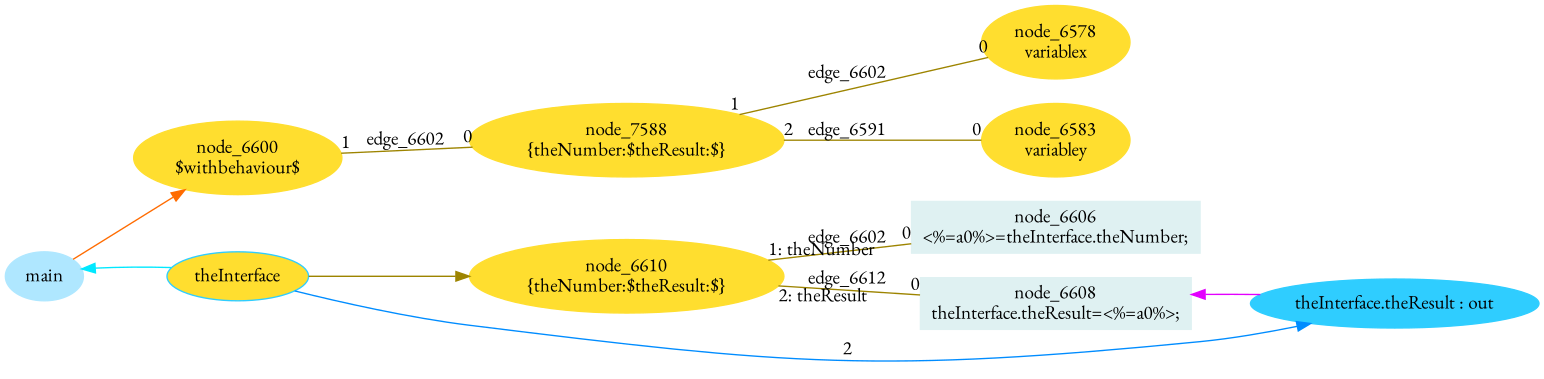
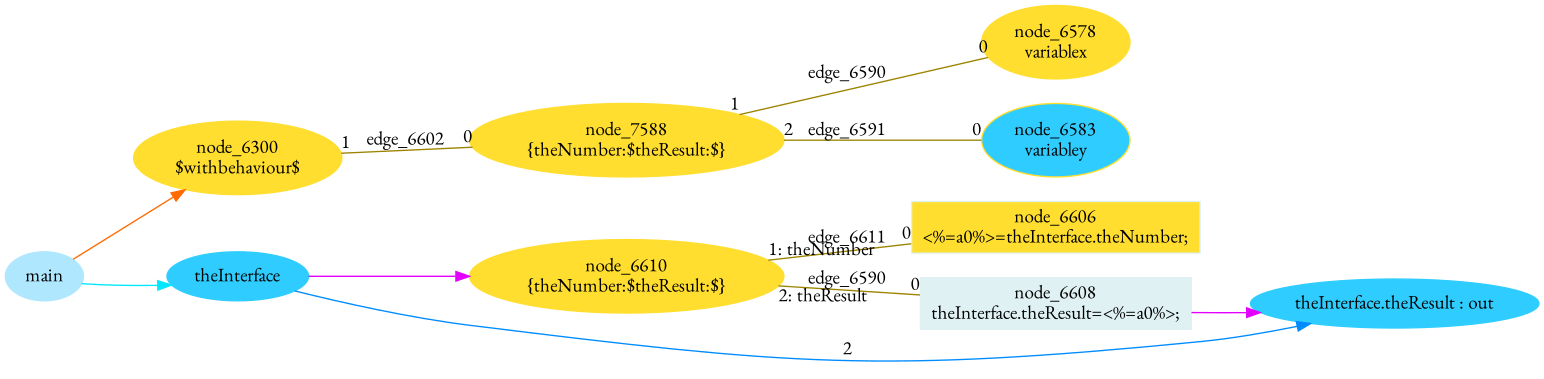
(848, 73) -> (848, 73)
(1056, 140) -> (1056, 140)
(238, 158) -> (238, 158)
(1056, 227) -> (1056, 227)
(848, 238) -> (848, 238)
(133, 267) -> (120, 285)
(238, 276) -> (238, 276)
(382, 276) -> (382, 276)
(848, 278) -> (848, 278)
(1233, 294) -> (1219, 313)
